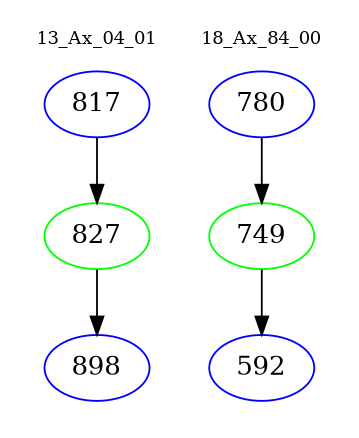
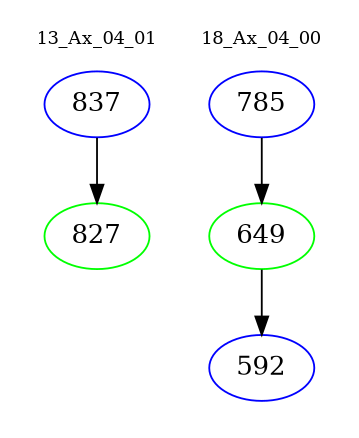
(262, 39) -> (262, 39)
(97, 104) -> (97, 104)
(262, 104) -> (262, 104)
(262, 236) -> (262, 236)
(97, 368) -> none
